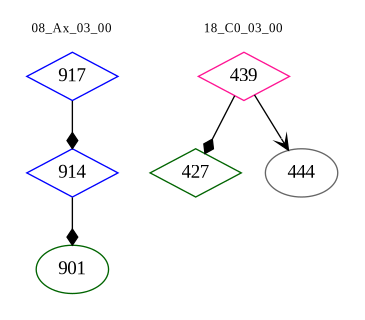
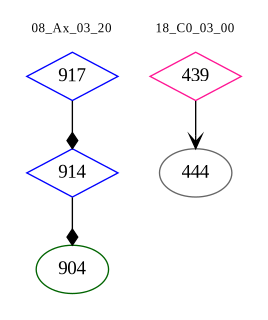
(72, 29) -> (72, 29)
(196, 173) -> none
(72, 269) -> (72, 269)
